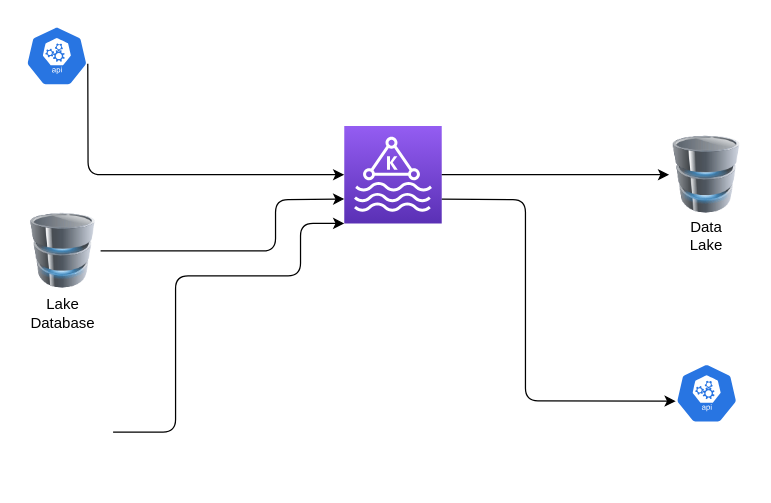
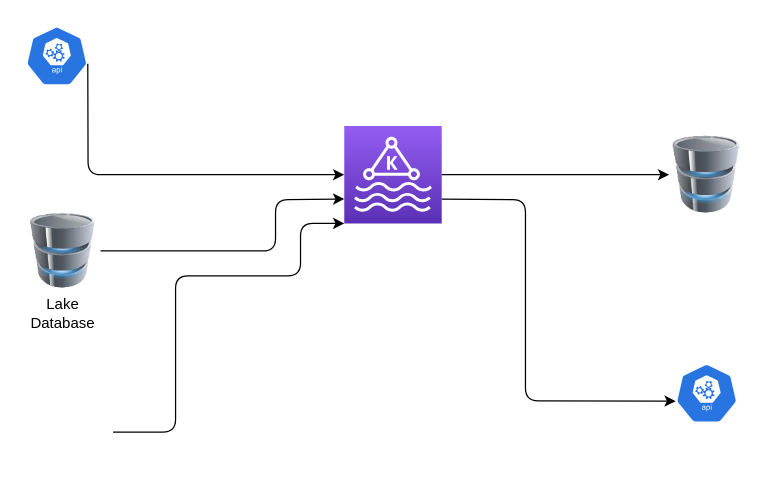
(707, 236) -> none
